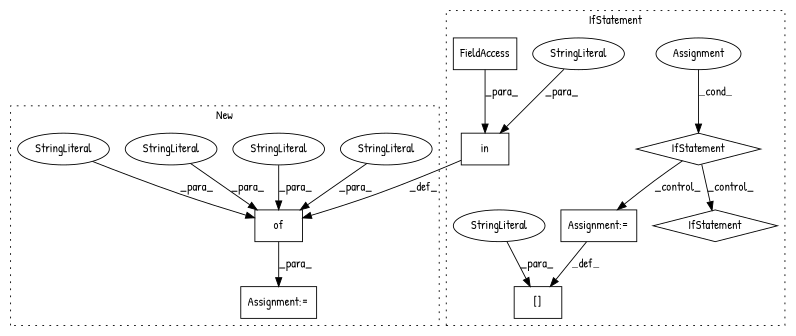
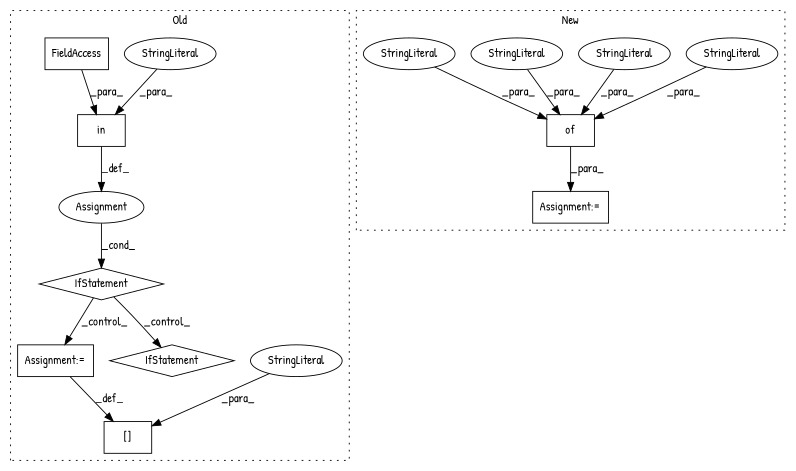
(616, 21) -> (180, 21)
(387, 190) -> (101, 164)
